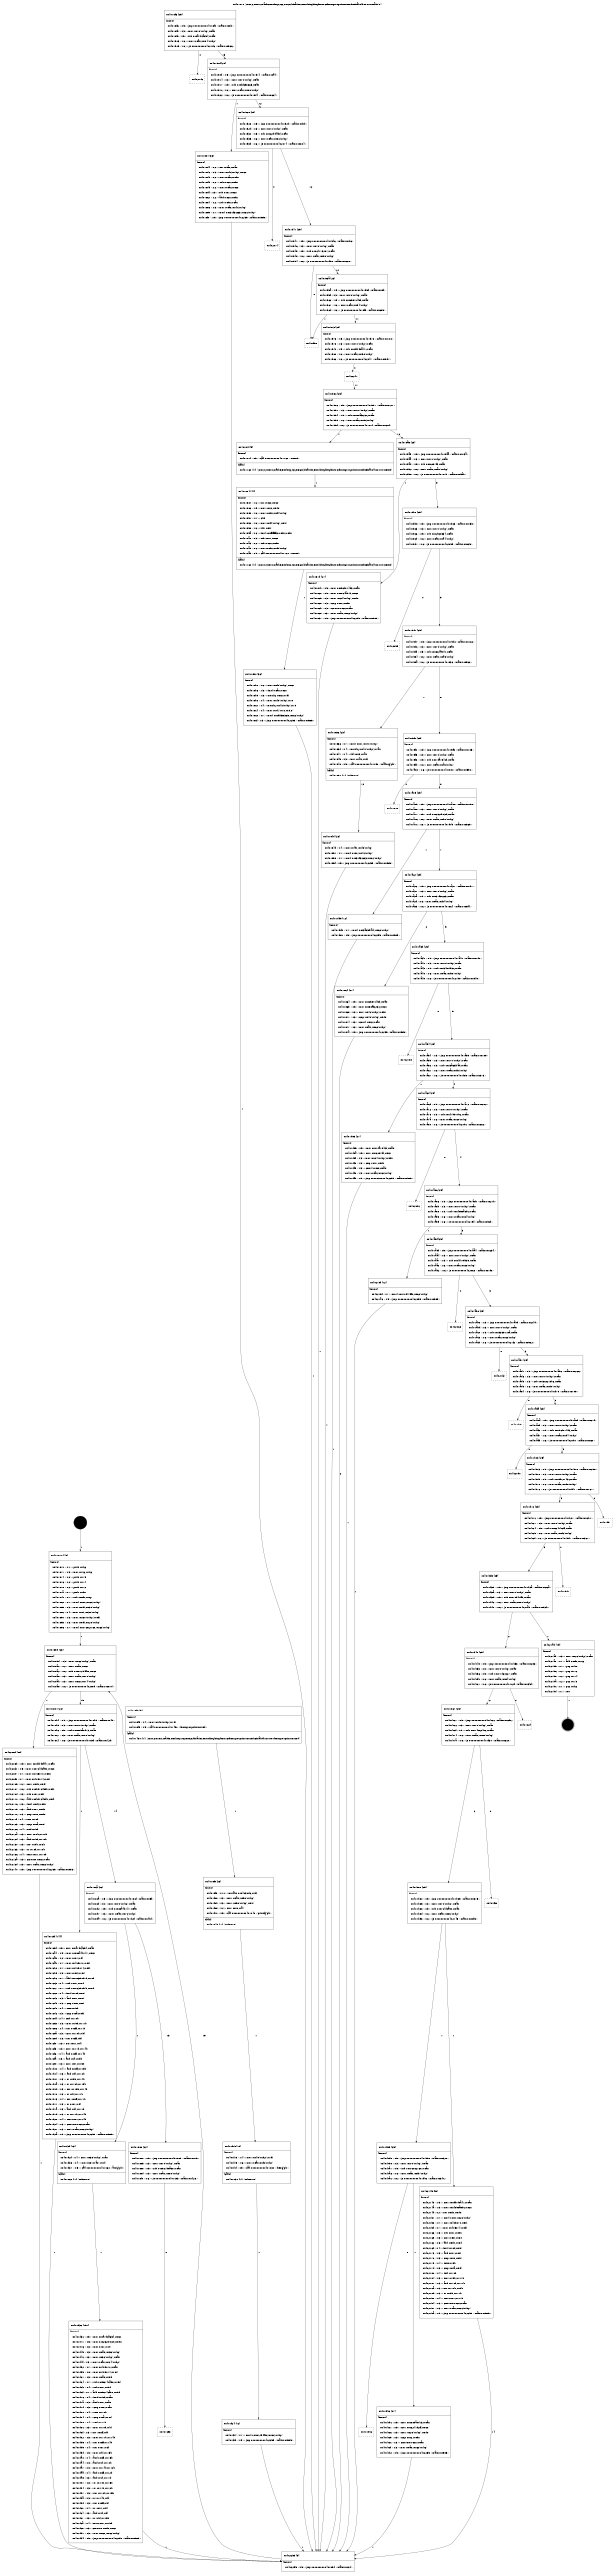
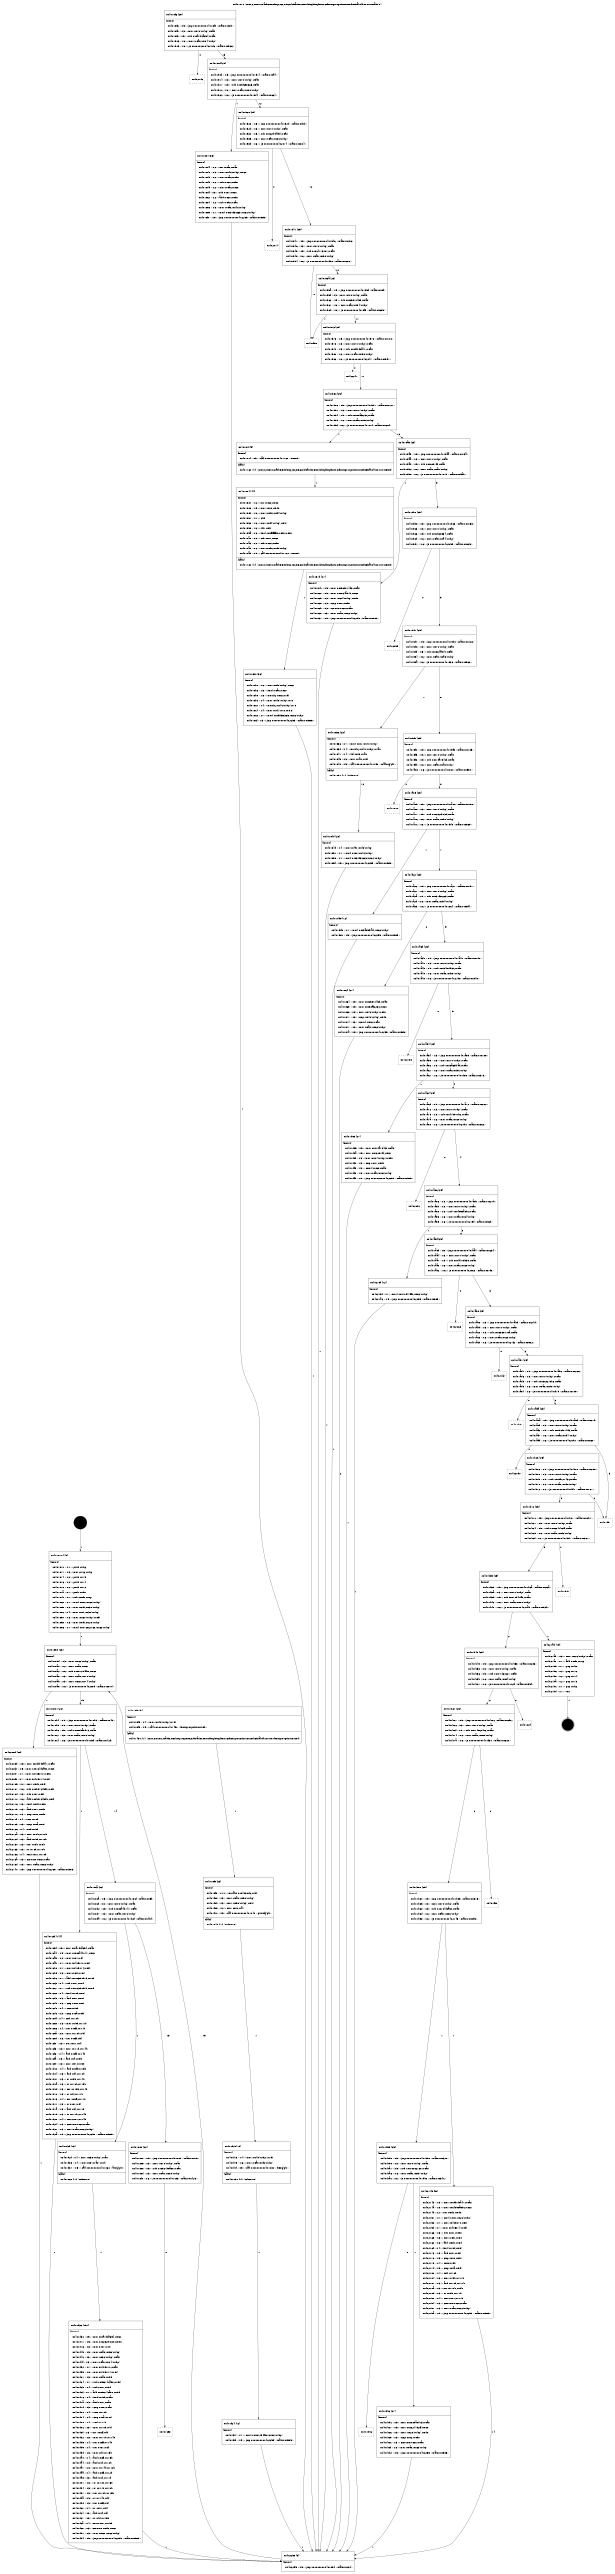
(354, 384) -> (361, 376)
(562, 1448) -> (608, 1479)
